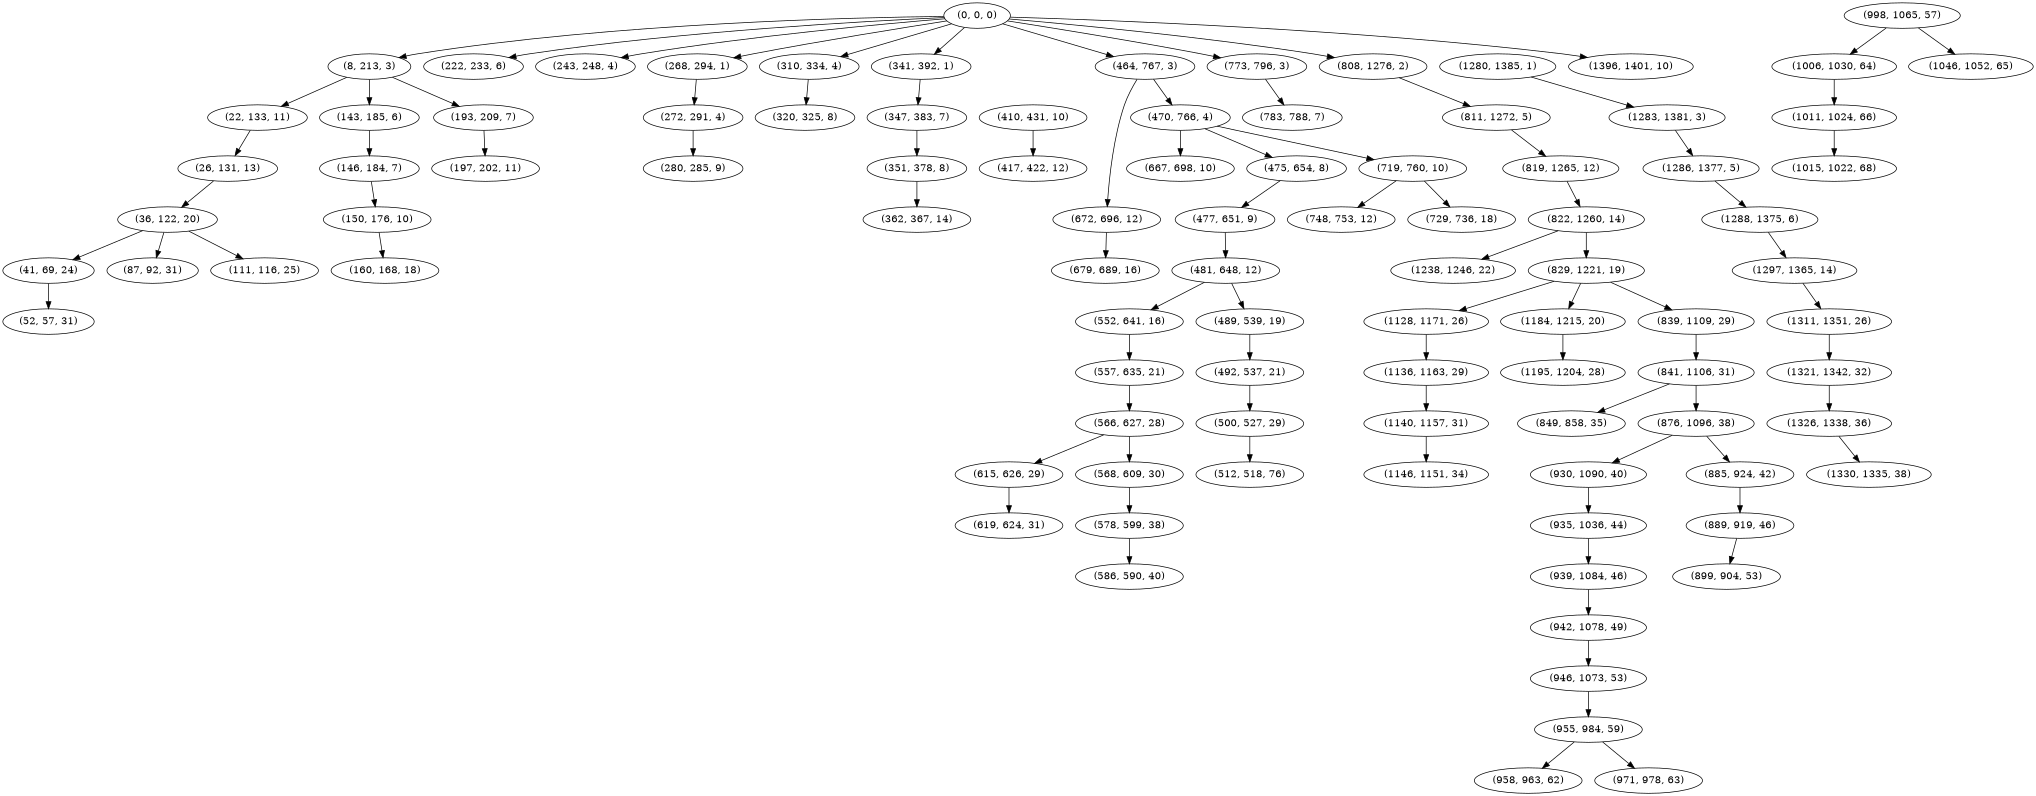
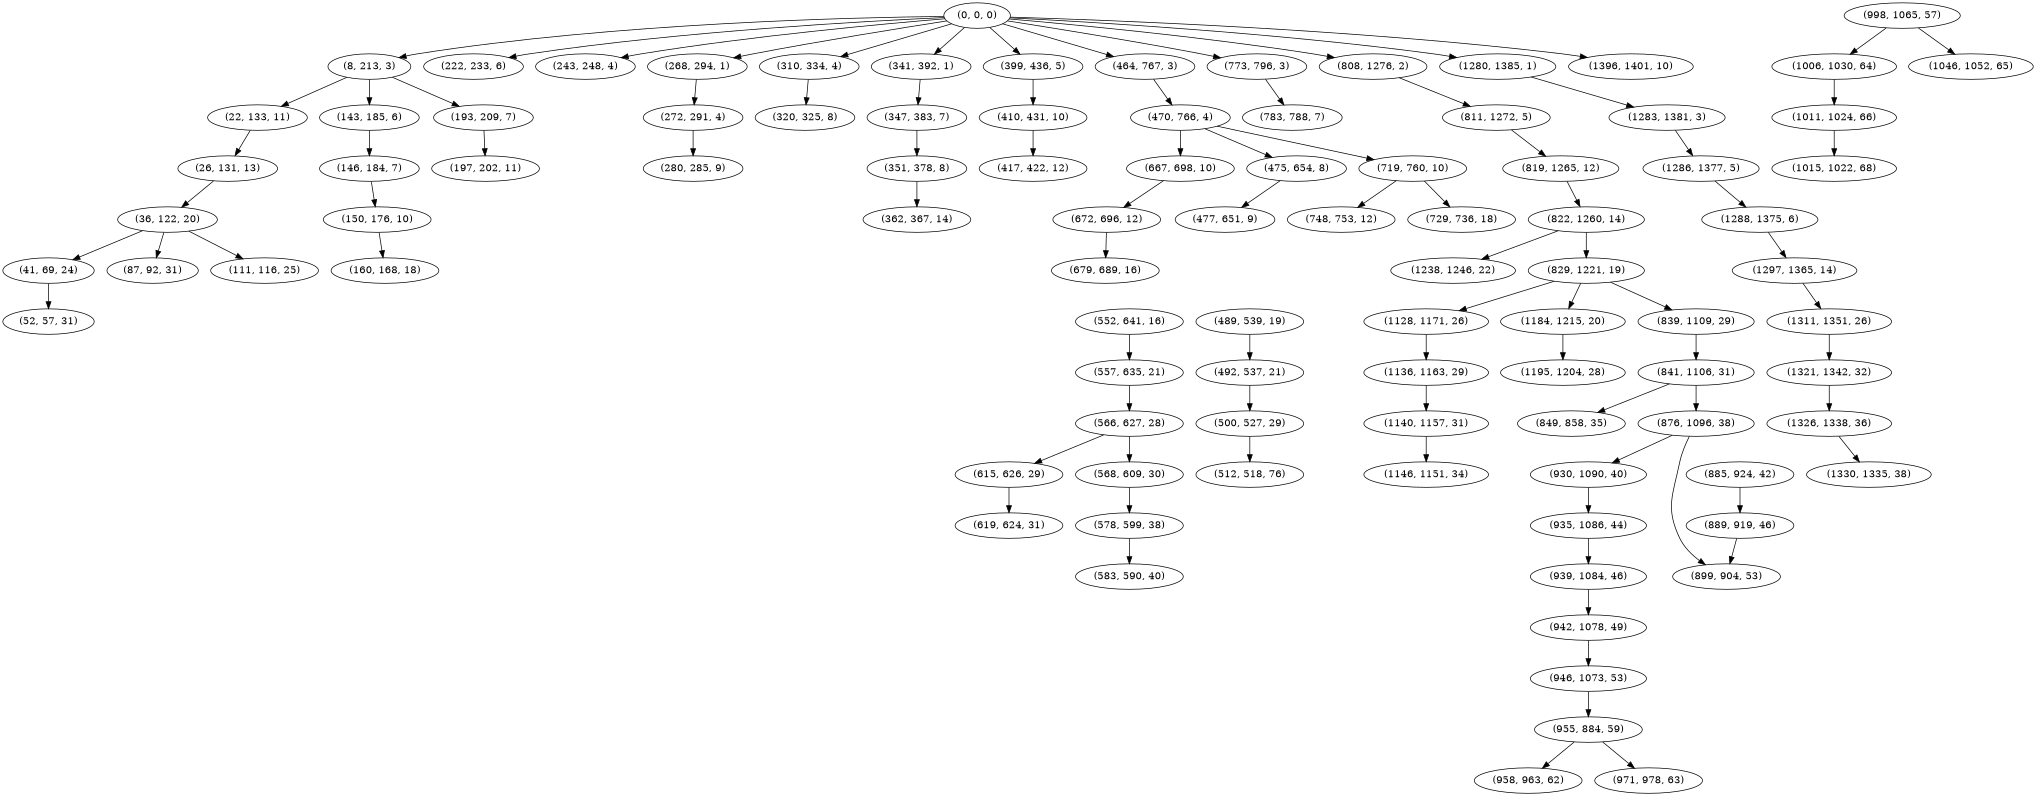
none -> (1230, 33)
none -> (1033, 67)
(1116, 138) -> (1147, 192)
(1226, 271) -> none
(1716, 446) -> (1672, 502)
(1588, 526) -> (1588, 526)
(1129, 577) -> (1129, 577)
(1588, 730) -> (1588, 730)
